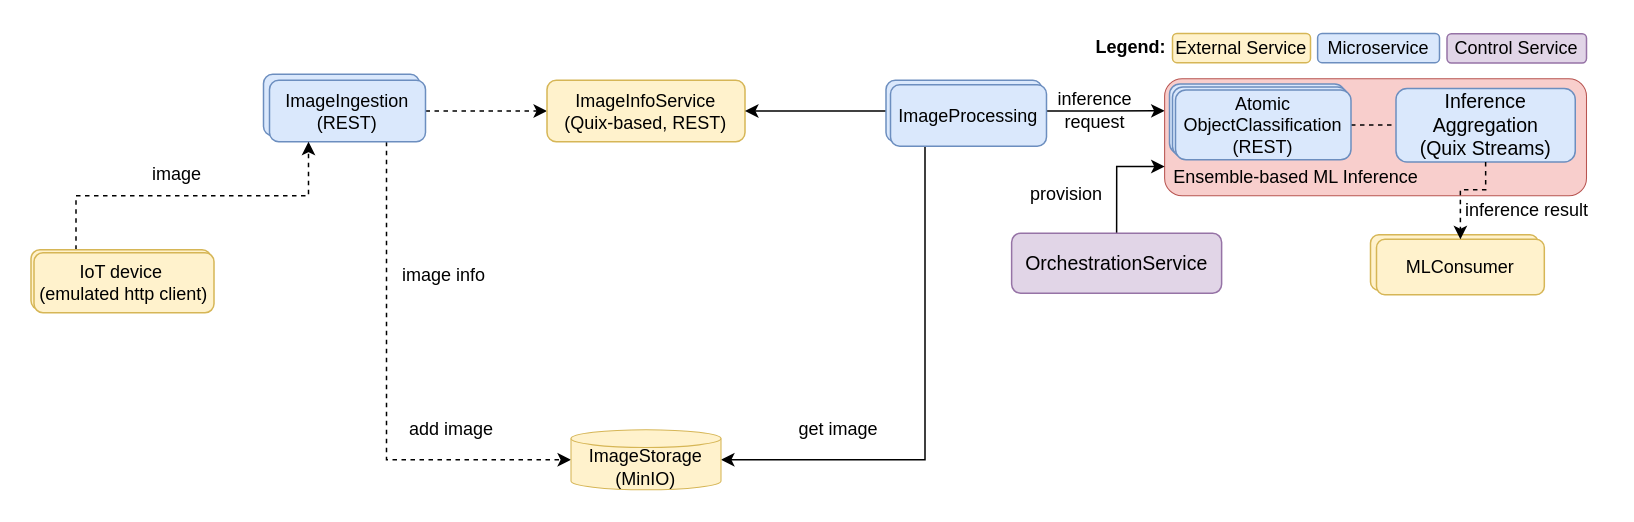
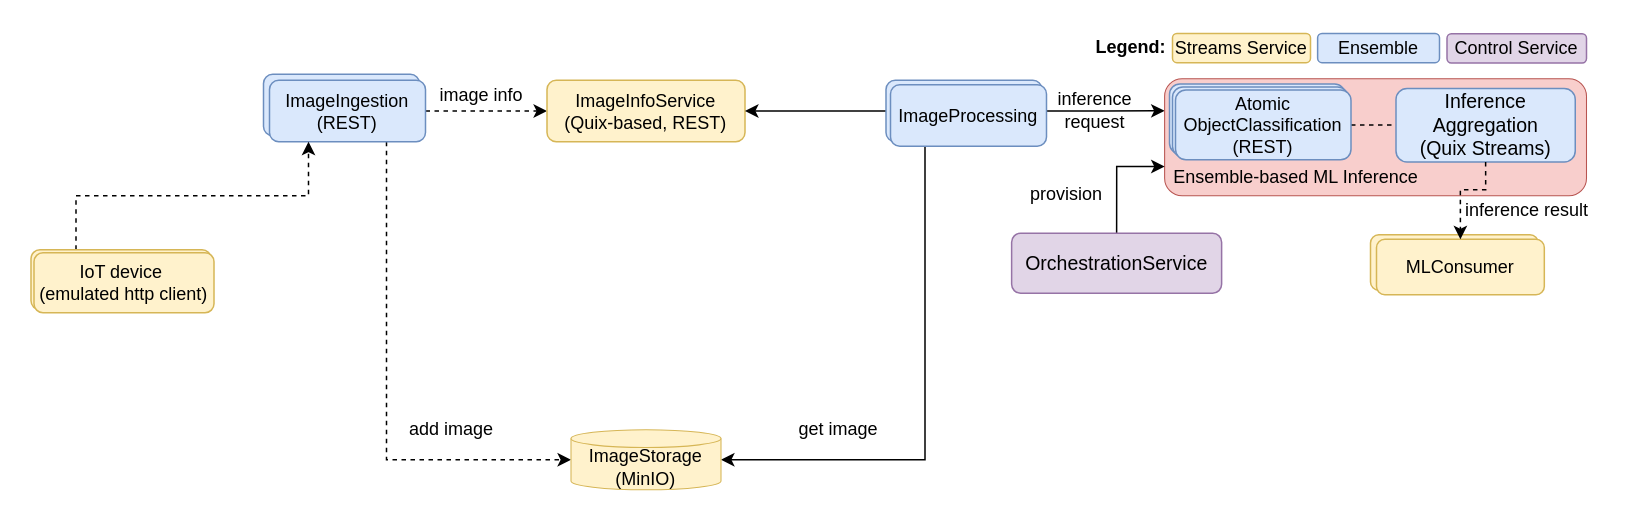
(1241, 49) -> (1241, 49)
(1379, 49) -> (1379, 49)
(176, 175) -> none
(443, 275) -> (481, 95)
